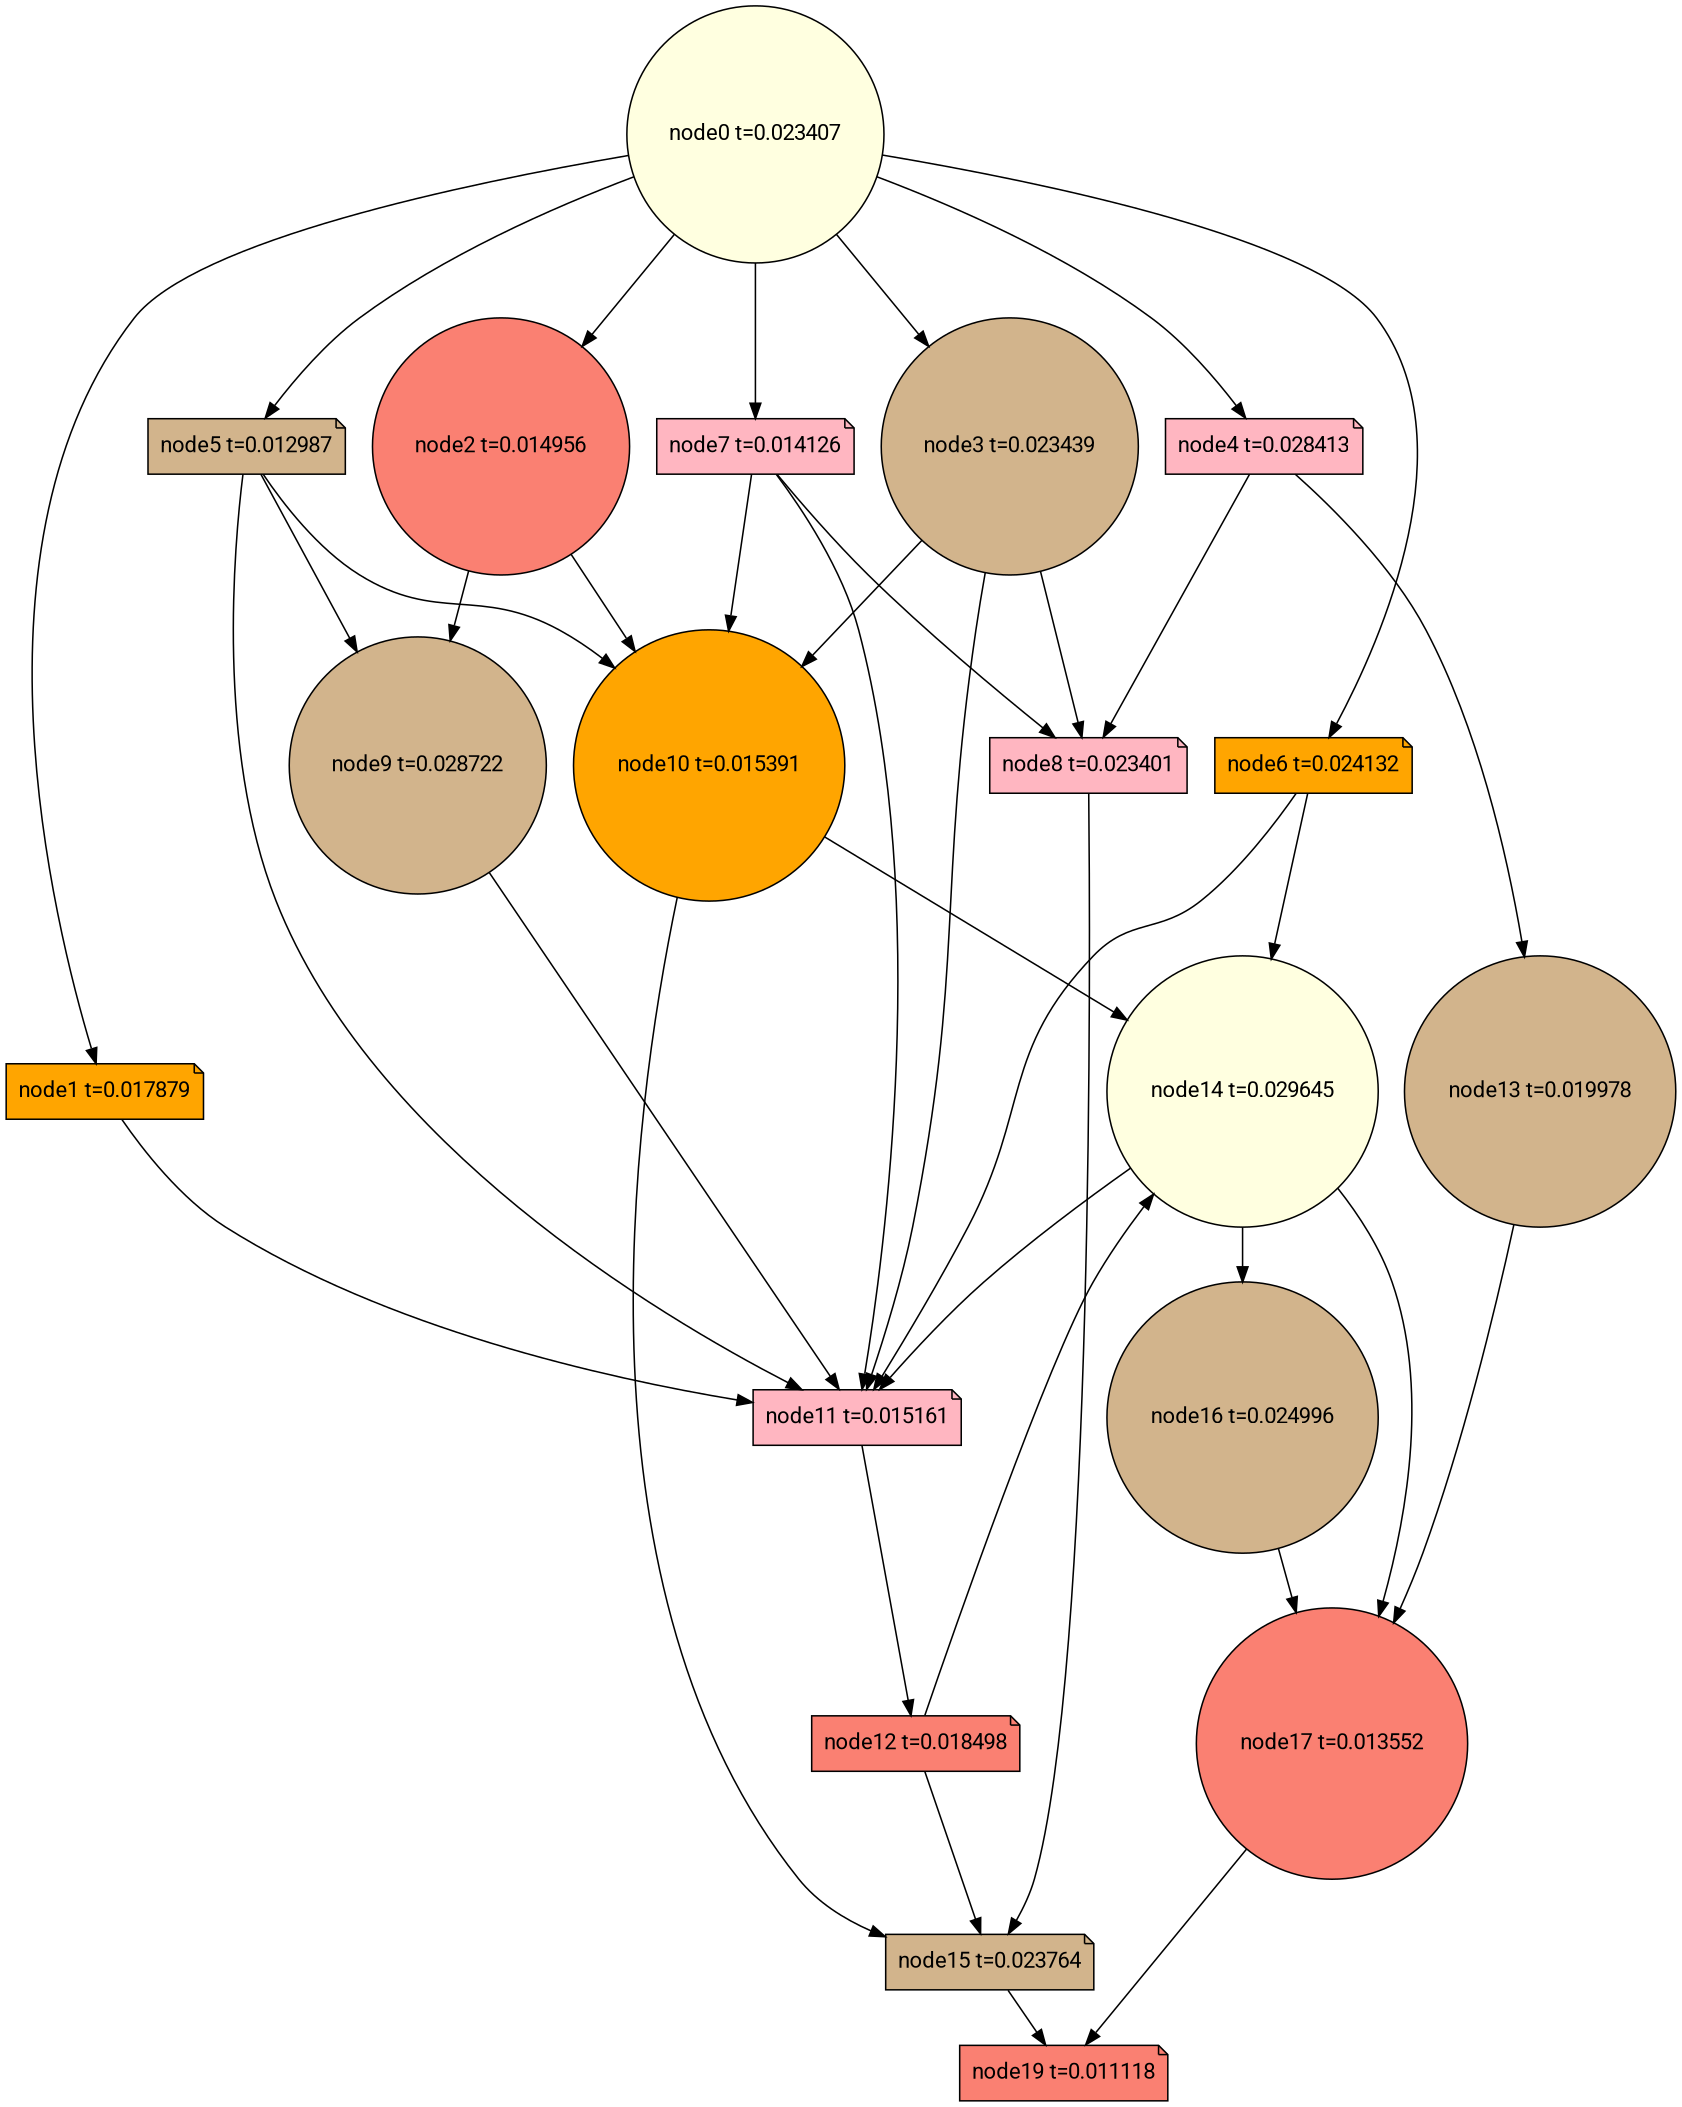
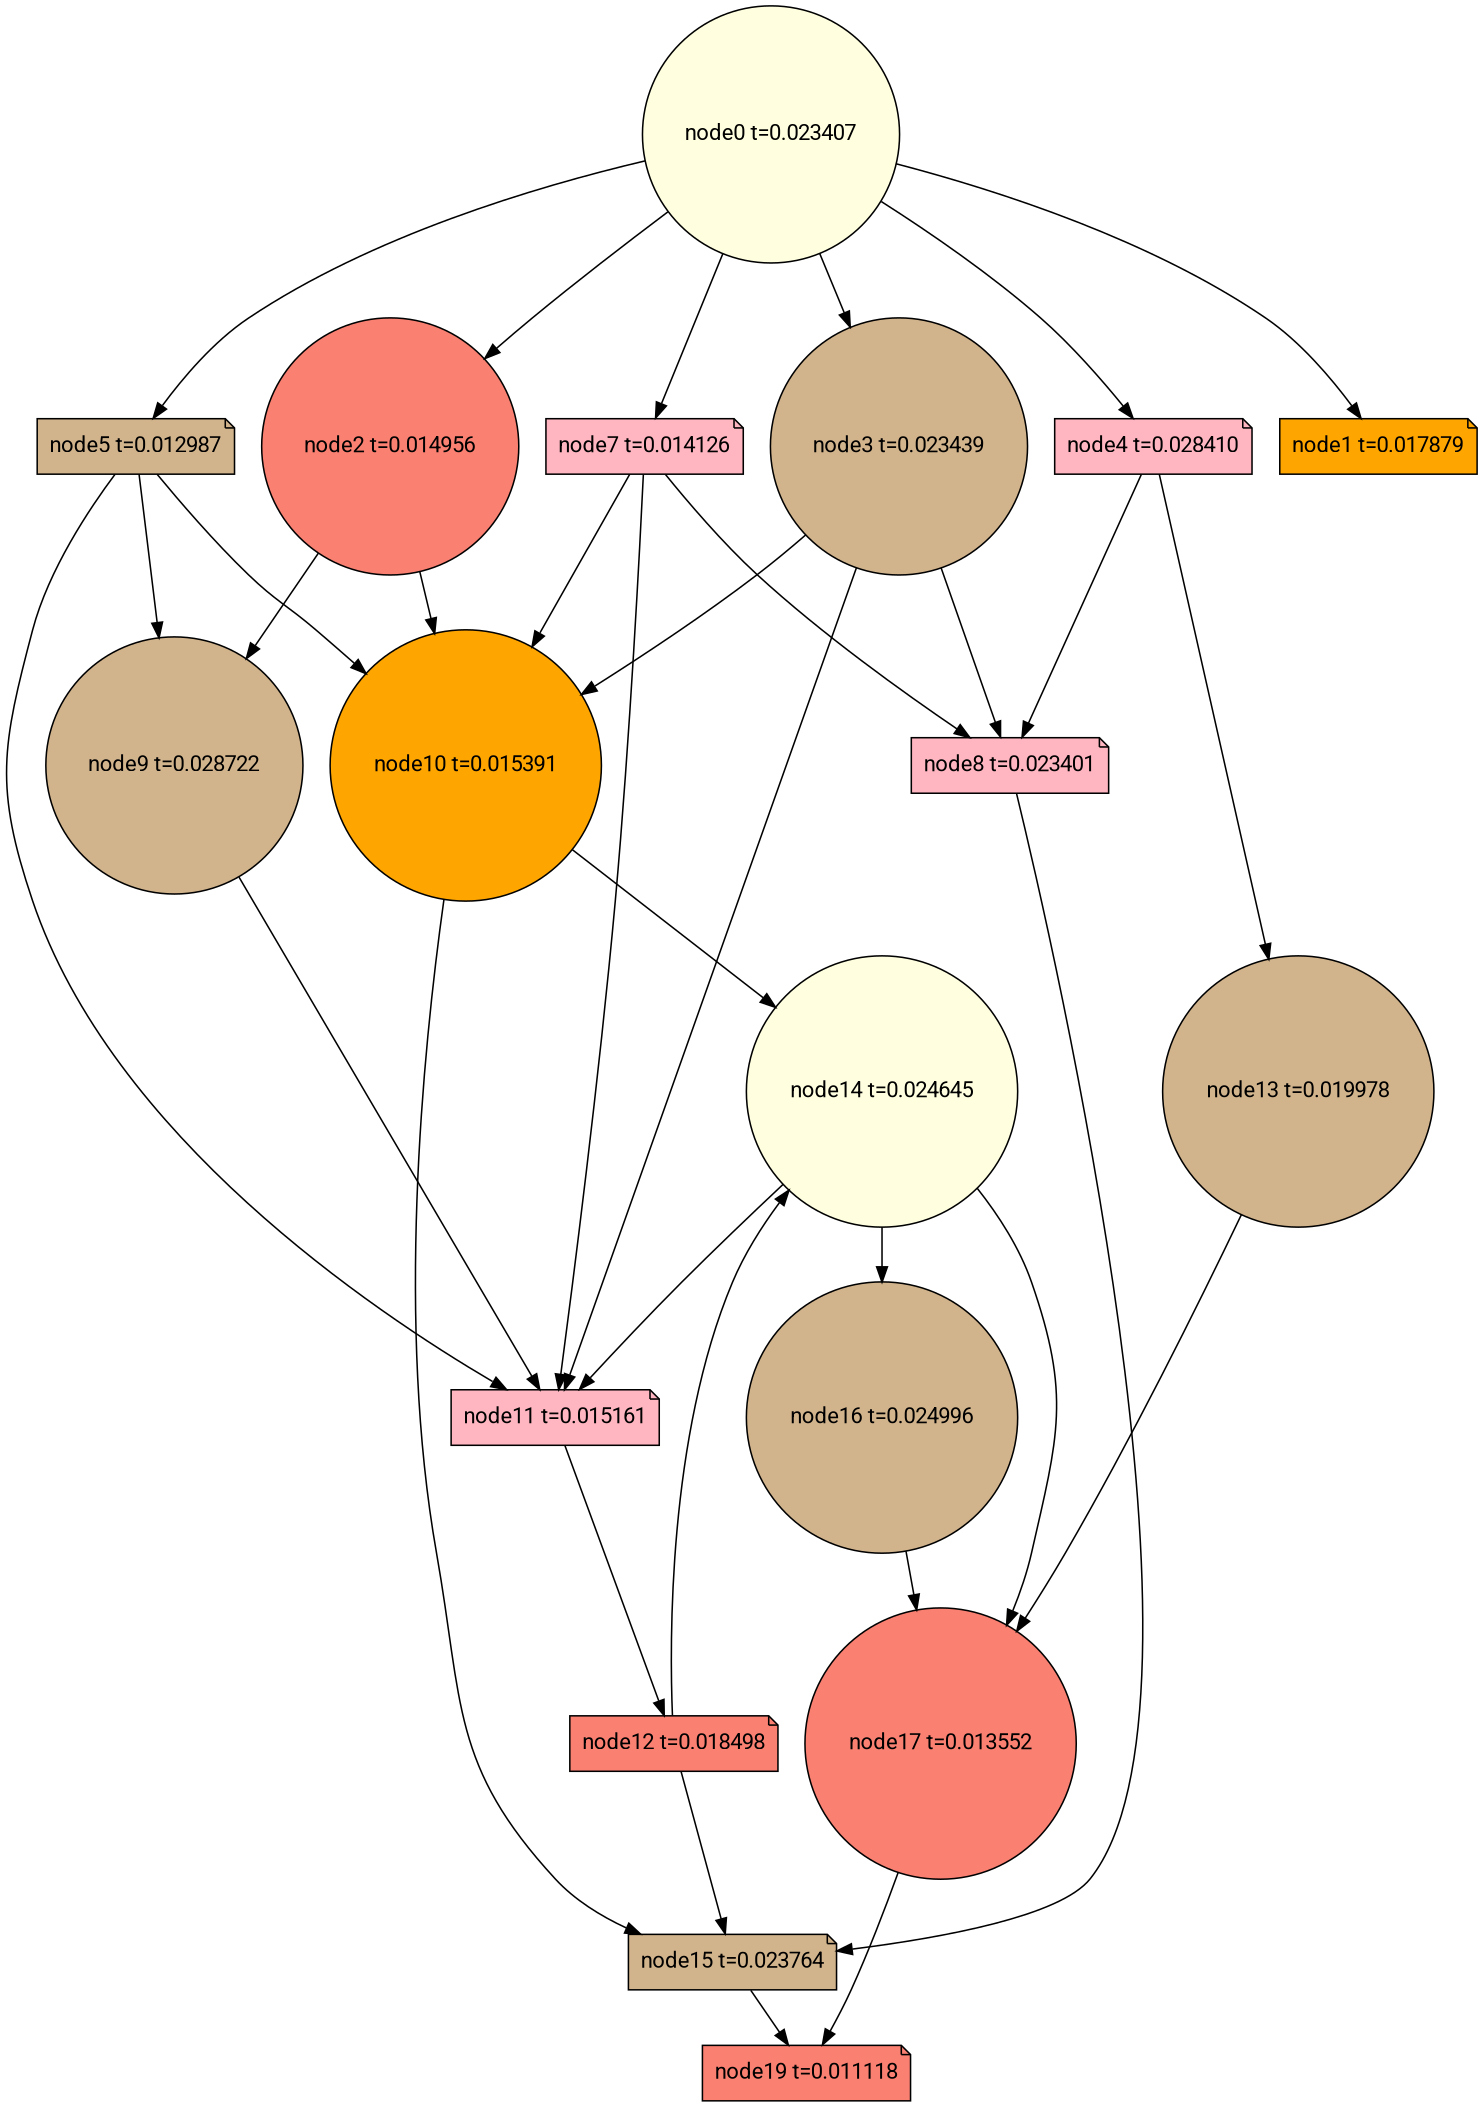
(1264, 446) -> (1153, 446)
(1314, 765) -> none
(1243, 1091) -> (882, 1091)
(402, 1312) -> none
